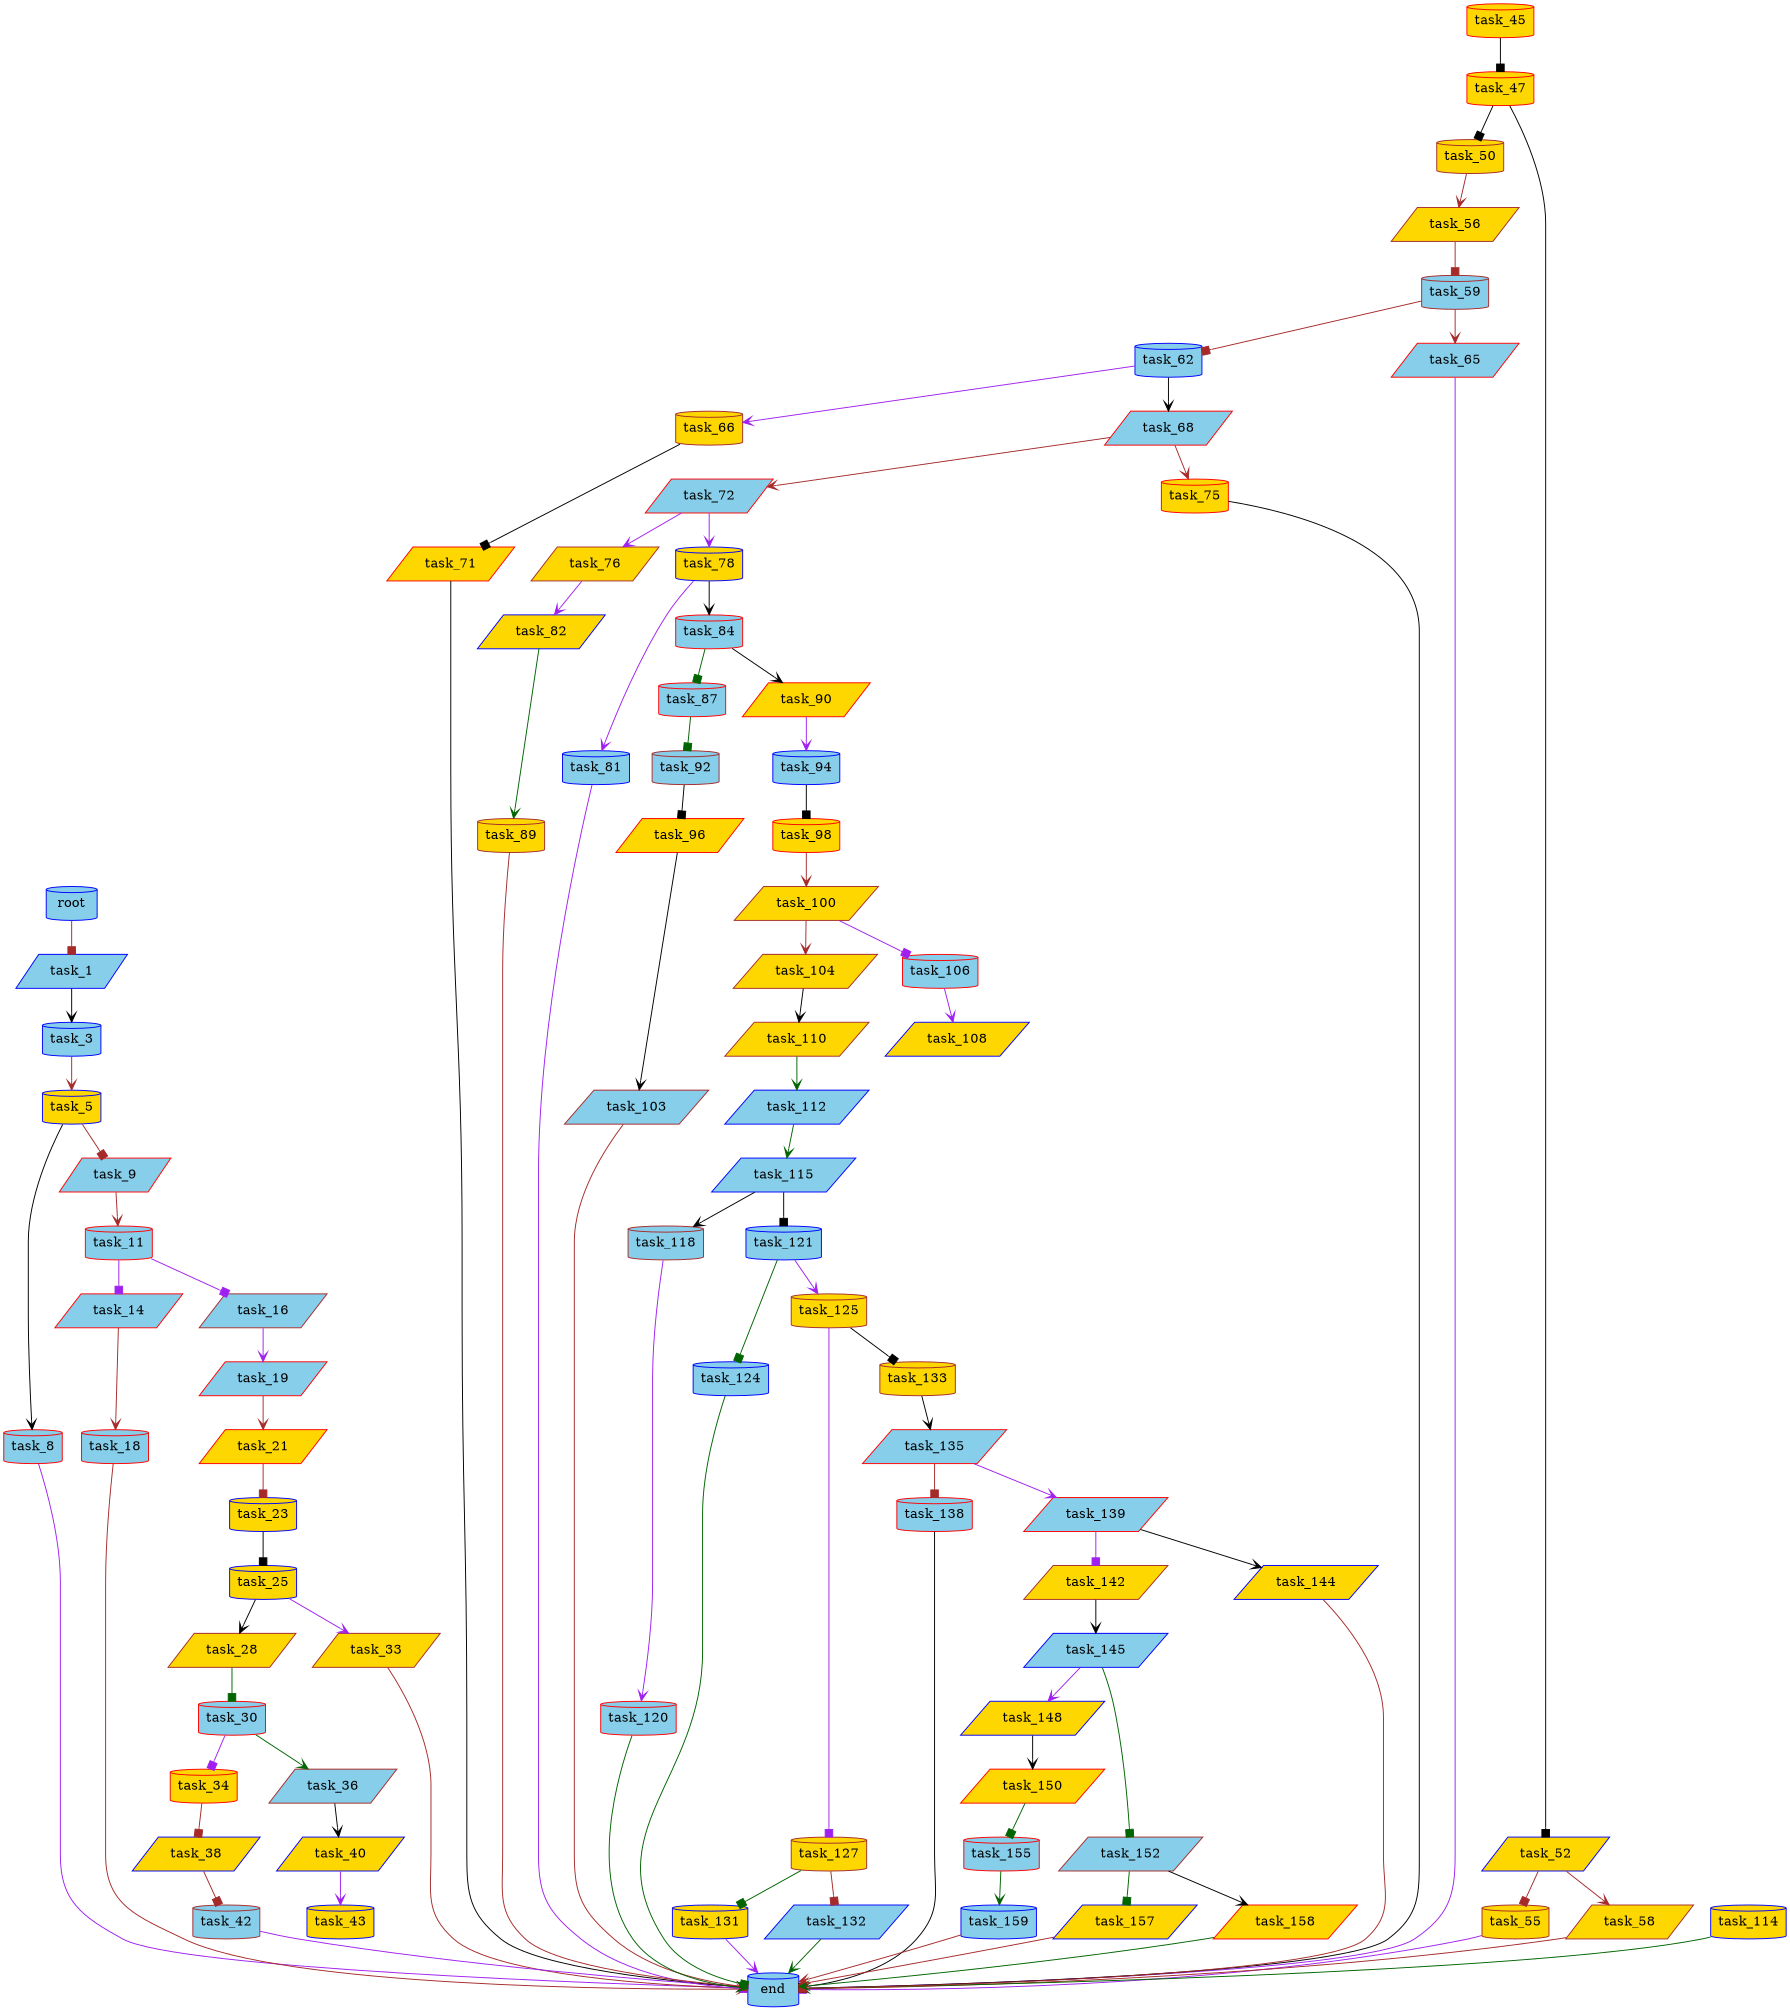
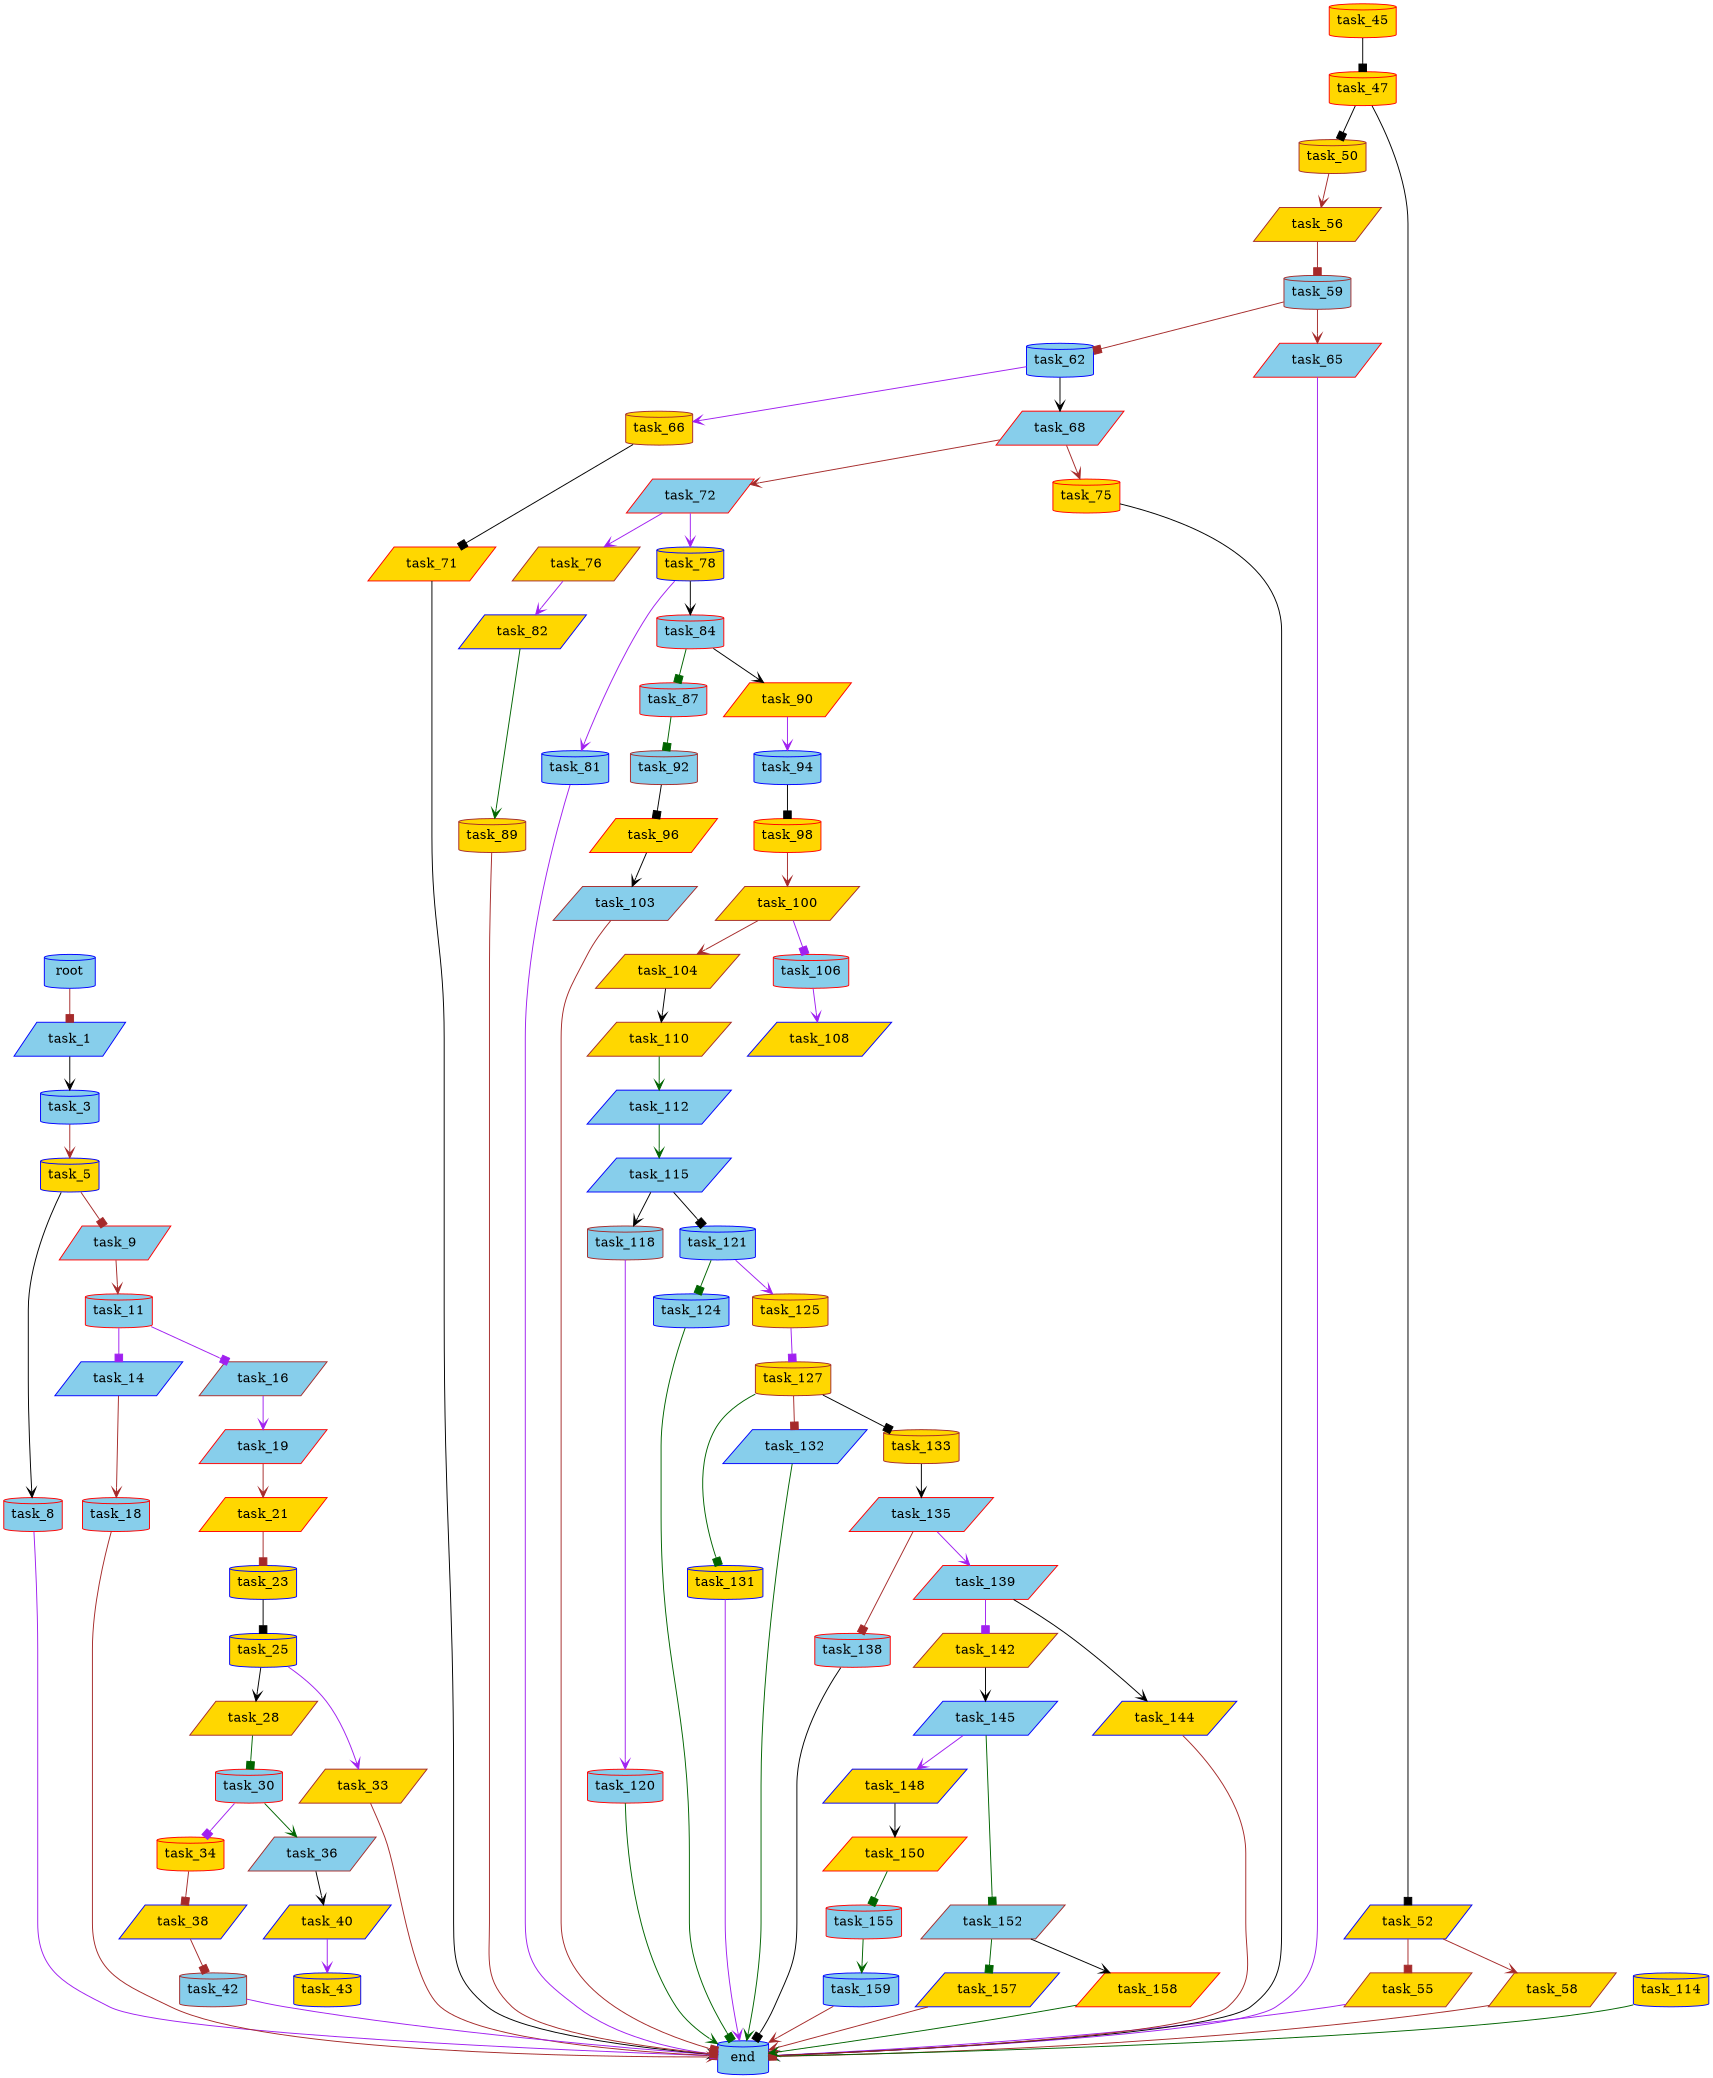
(119, 1311) -> (119, 1379)
(869, 1342) -> (853, 1410)
(1515, 1922) -> (1408, 1990)
